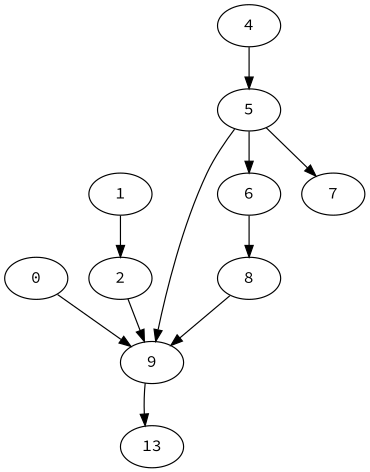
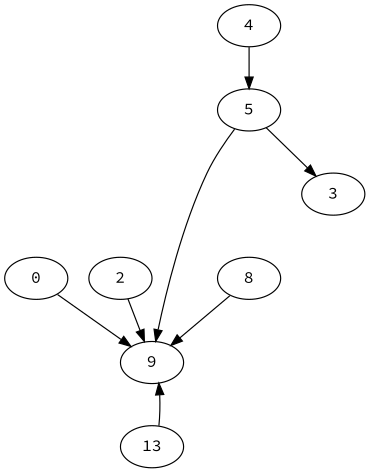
(120, 194) -> none
(249, 194) -> none
(333, 194) -> (333, 194)
(144, 399) -> (160, 410)
